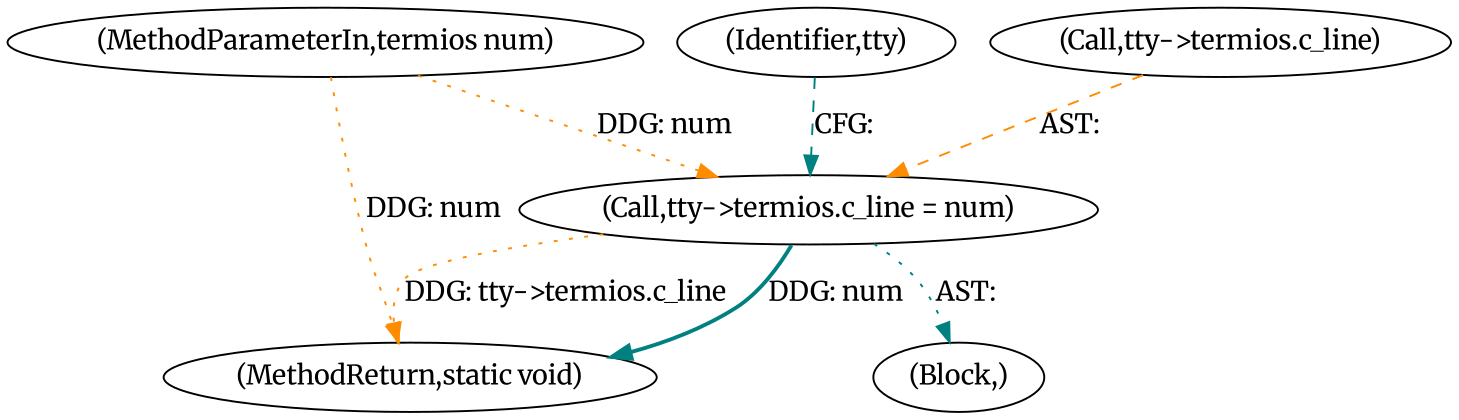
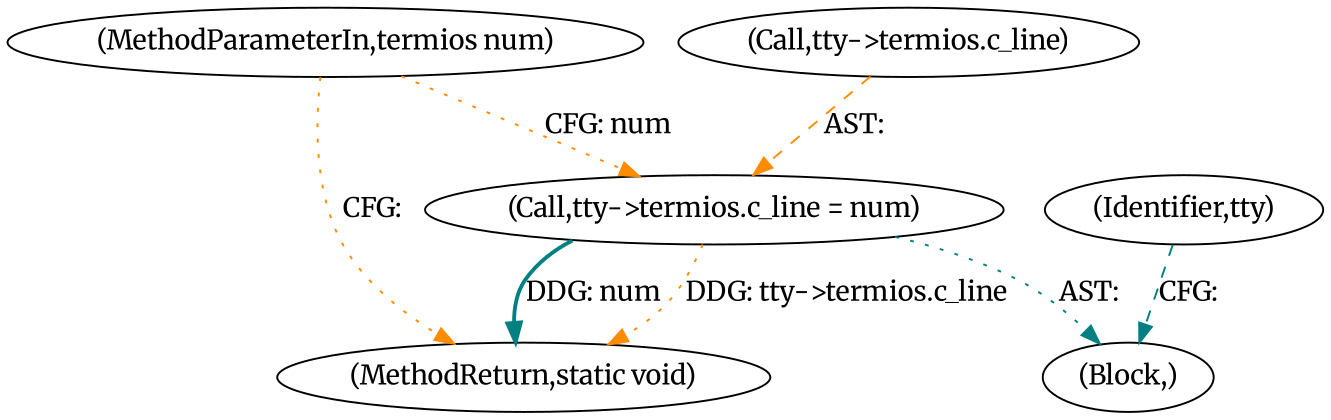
(813, 116) -> (1159, 285)
(665, 126) -> (609, 126)
(434, 210) -> (376, 210)
